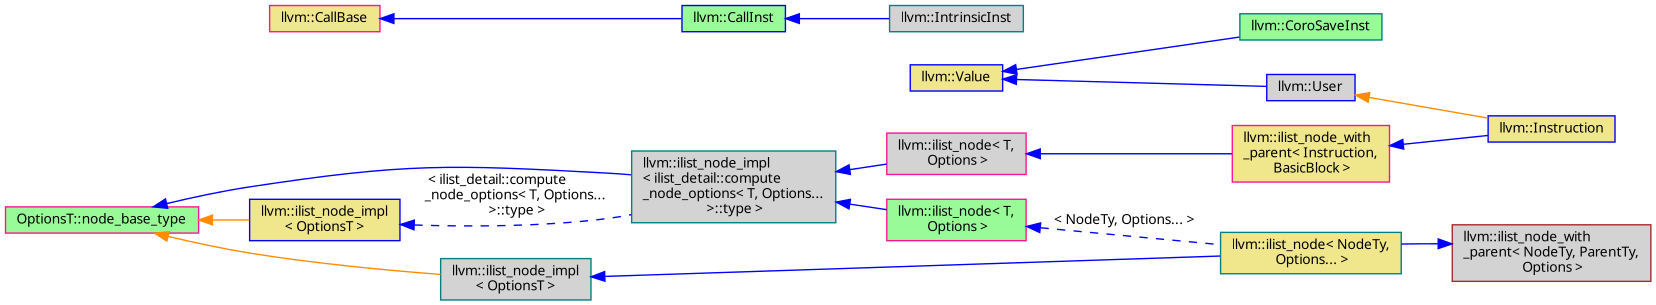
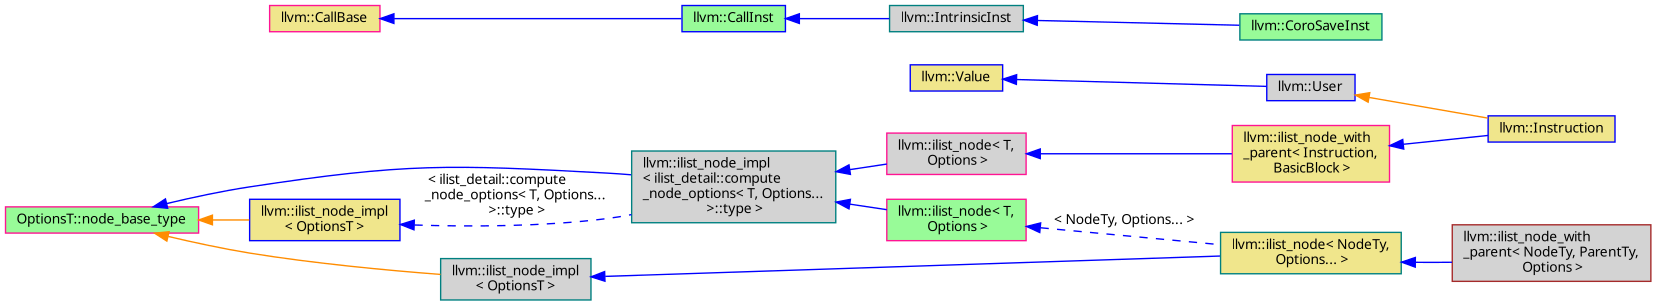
(1128, 53) -> (1138, 23)
(1420, 244) -> (1434, 262)
